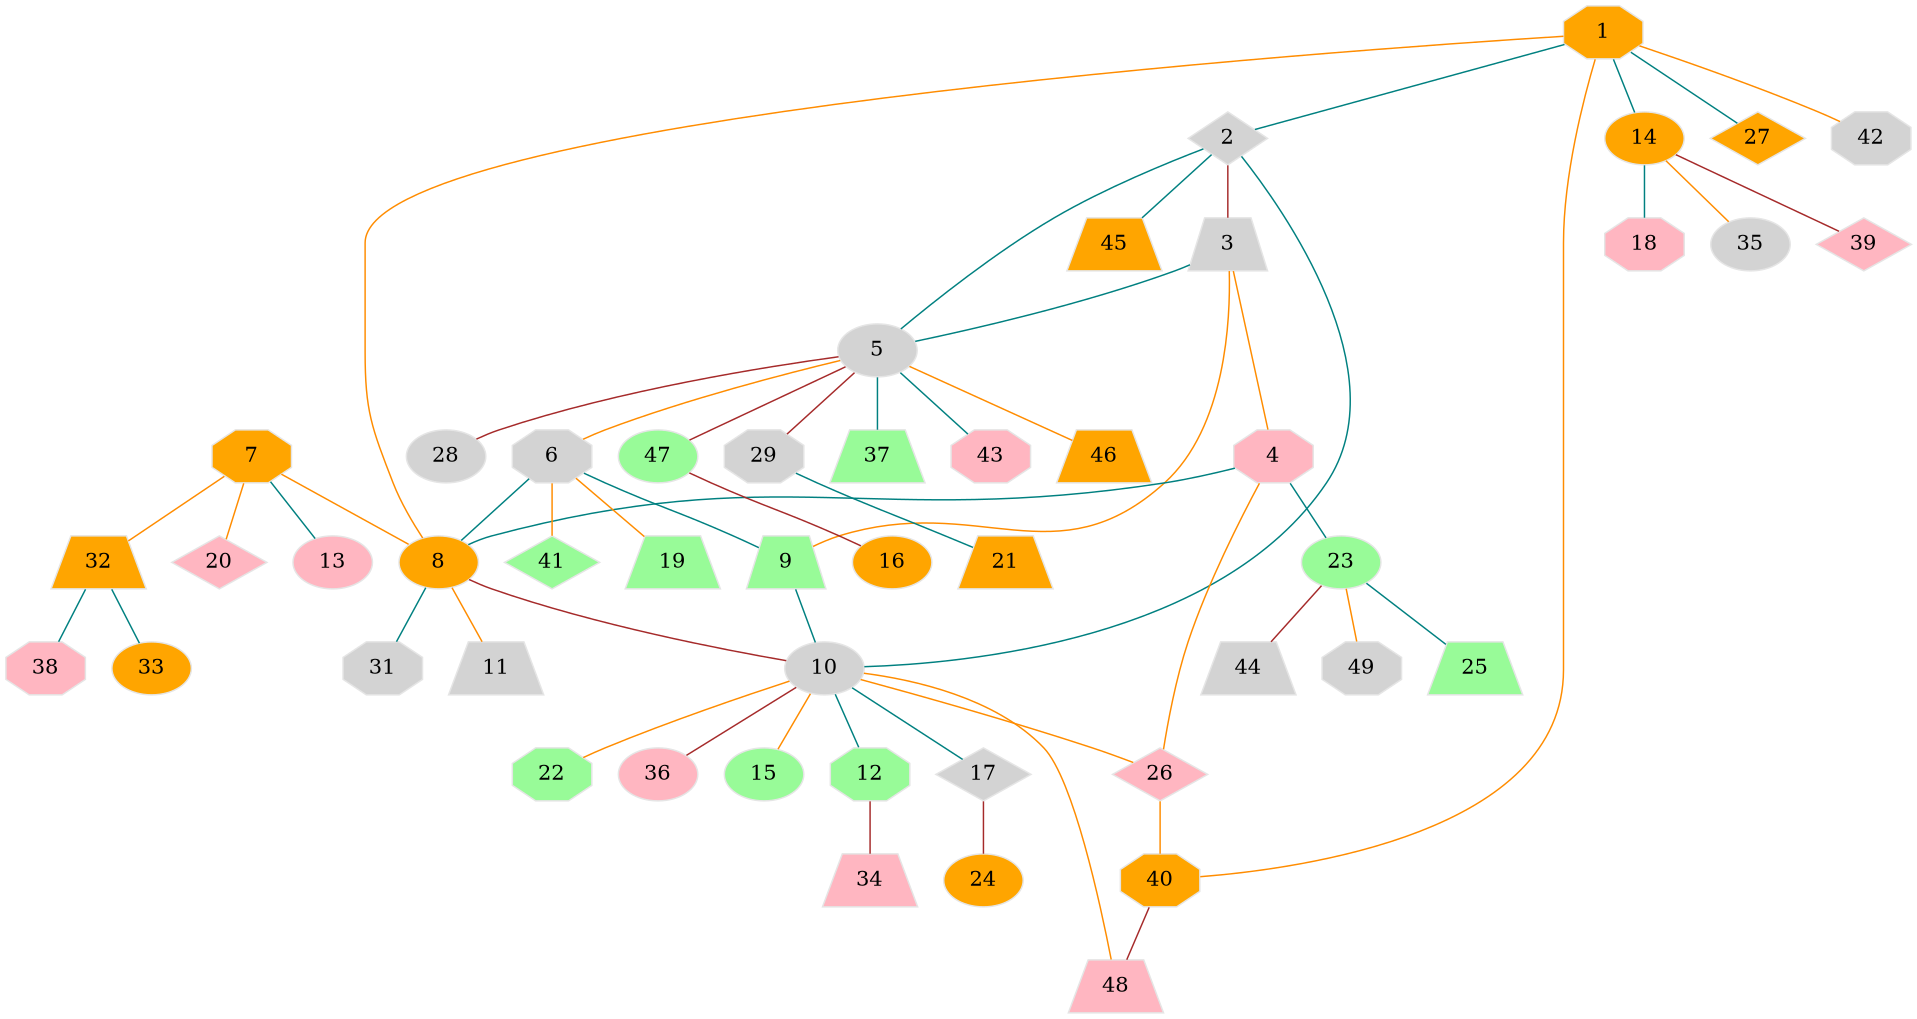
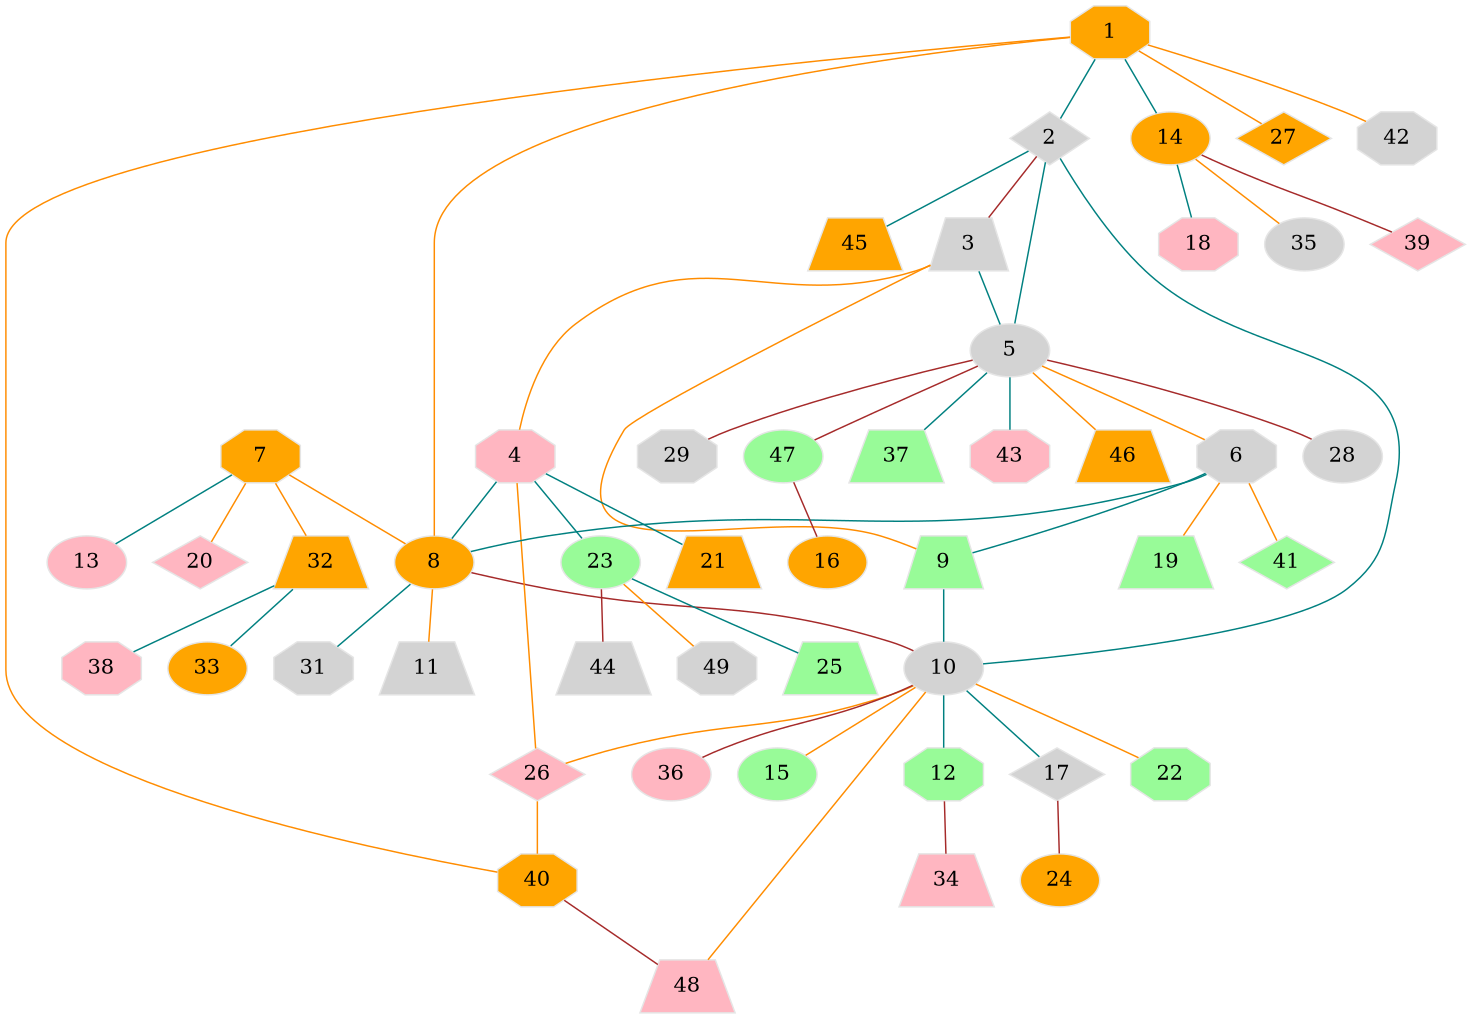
(1684, 88) -> (1200, 87)
(884, 511) -> (594, 499)
